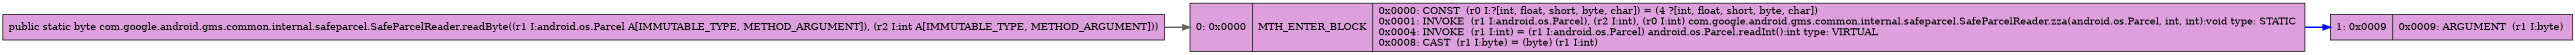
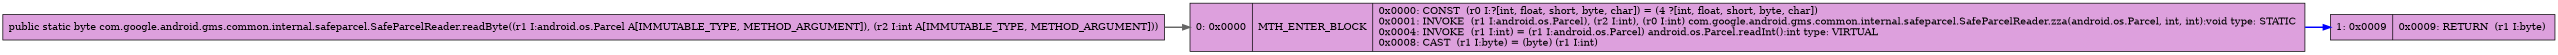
(2483, 27) -> (2474, 27)
